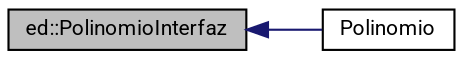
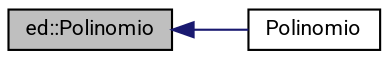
(127, 30) -> (90, 30)
